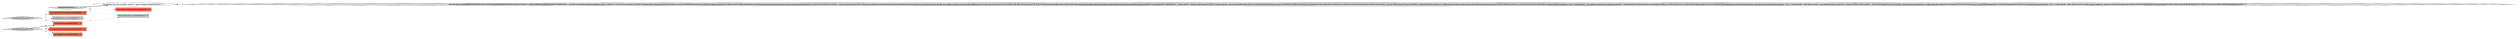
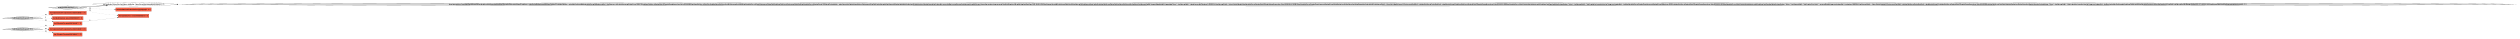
(134, 16) -> (134, 16)
(68, 18) -> (68, 18)
(42, 27) -> (42, 27)
